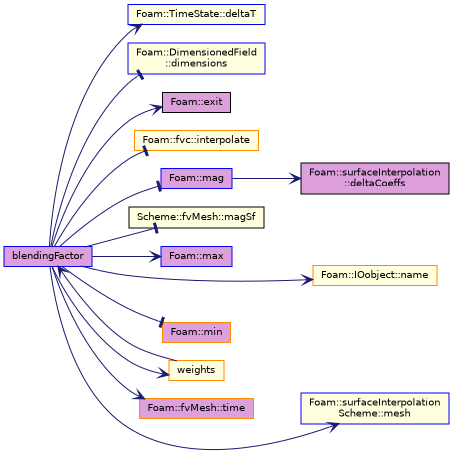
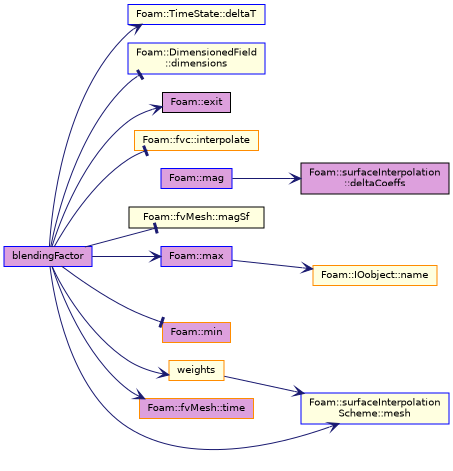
(104, 211) -> none
(196, 217) -> (196, 217)
(191, 280) -> (267, 264)
(111, 330) -> (259, 384)
